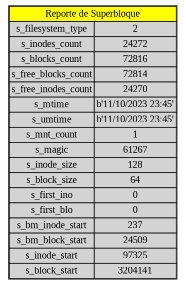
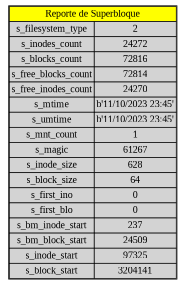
(135, 165) -> (135, 165)
